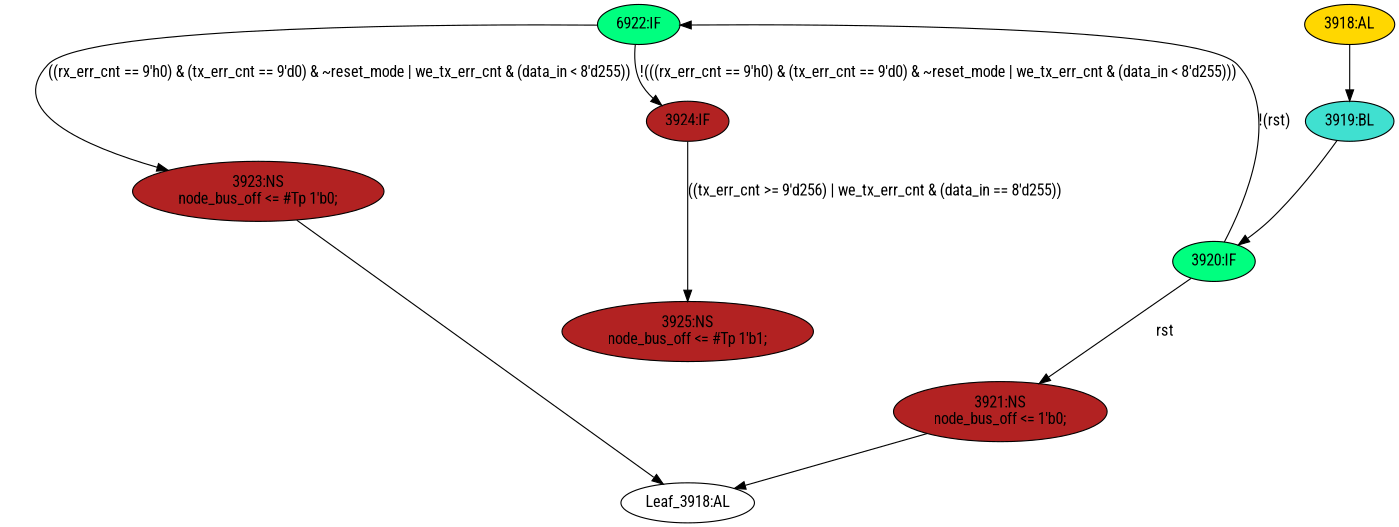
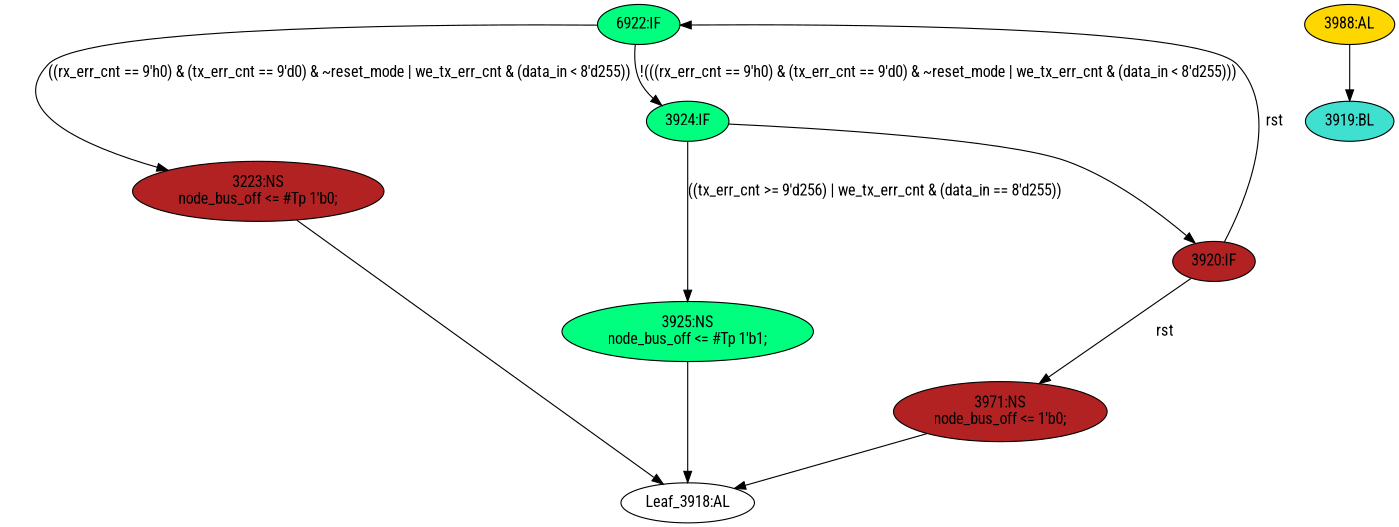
(1350, 24) -> (1350, 24)
(688, 121) -> (688, 121)
(1275, 121) -> (1275, 121)
(258, 191) -> (258, 191)
(1296, 193) -> (969, 143)
(1214, 261) -> (1214, 261)
(688, 332) -> (688, 332)
(1000, 412) -> (1000, 412)
none -> (688, 416)
